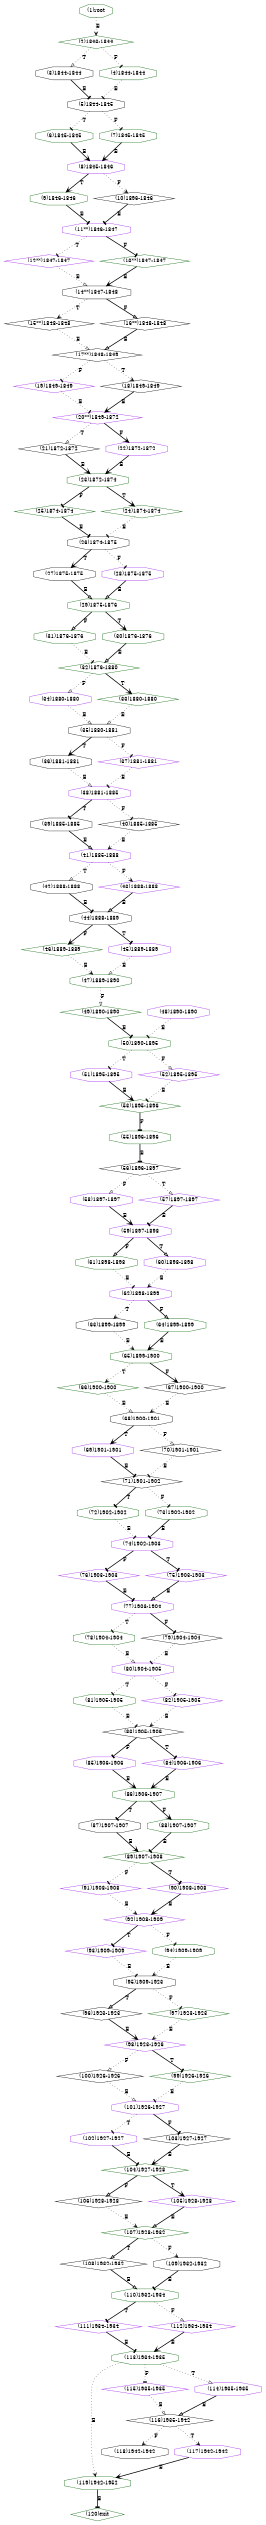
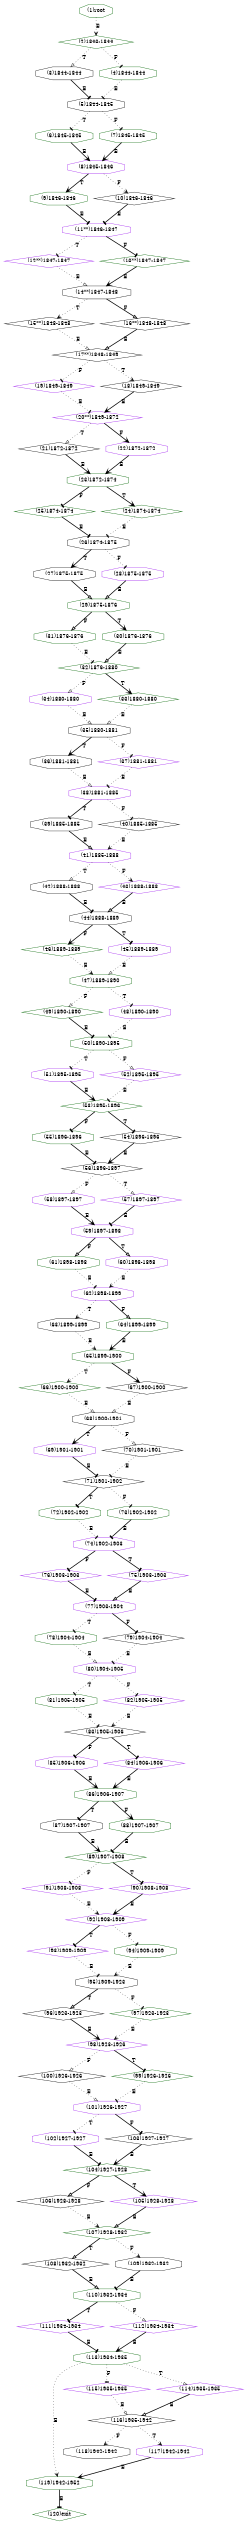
(134, 199) -> (134, 199)
none -> (120, 996)
none -> (141, 1137)
(165, 1402) -> (127, 1402)
(228, 2389) -> (200, 2389)
